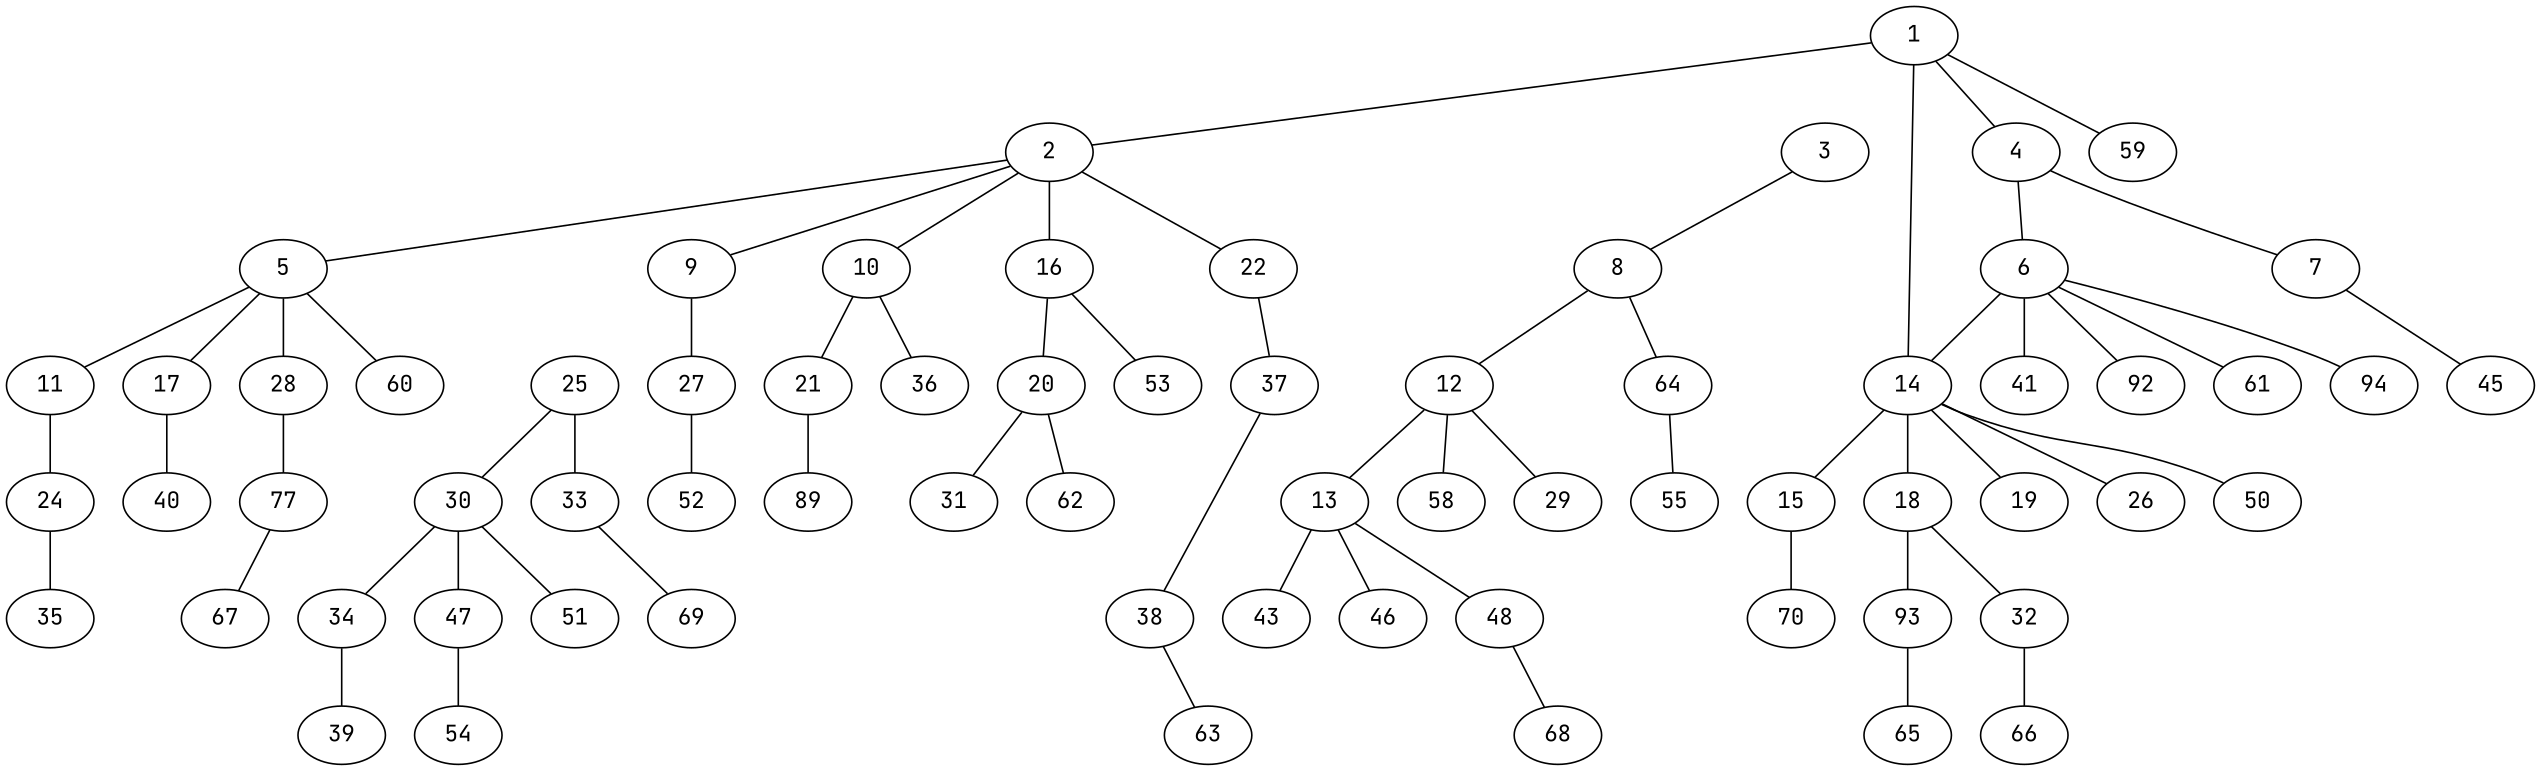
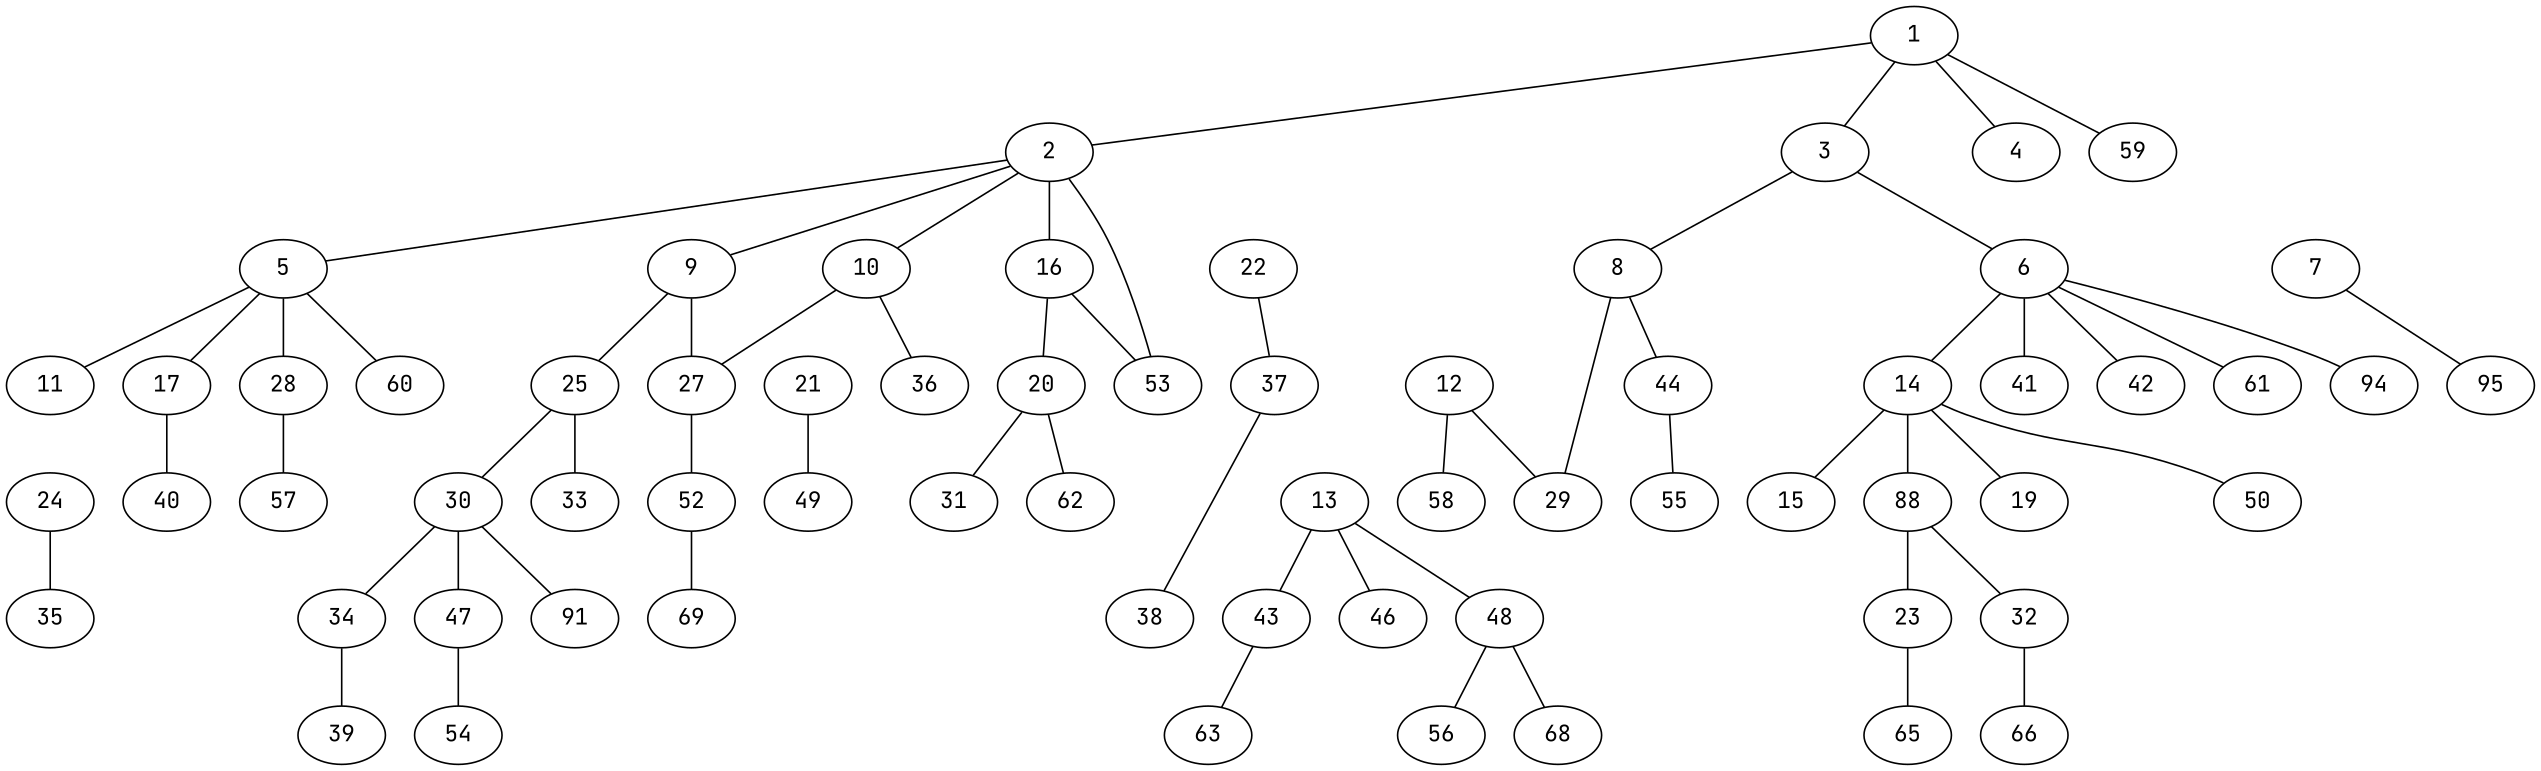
(1911, 210) -> (1870, 94)
(1151, 211) -> (1119, 264)
(2020, 211) -> (1925, 211)
(2163, 215) -> none
none -> (633, 327)
(837, 327) -> (779, 327)
(1533, 327) -> (1588, 385)
(1668, 385) -> (1668, 385)
(2141, 385) -> (2141, 385)
(2491, 385) -> (2491, 385)
(50, 444) -> none
(1387, 444) -> none
(283, 502) -> (283, 502)
(808, 502) -> (808, 502)
(1908, 502) -> (1908, 502)
(2141, 502) -> none
(633, 560) -> (692, 560)
(225, 619) -> none
(575, 619) -> (575, 619)
(1791, 619) -> none
(1908, 619) -> (1908, 619)
(1179, 677) -> (1237, 677)
none -> (1441, 735)
